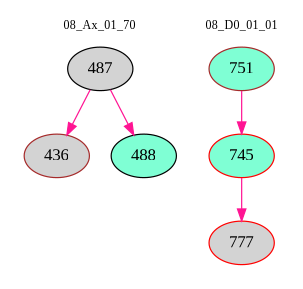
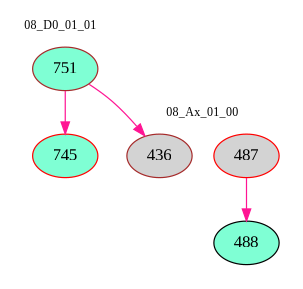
(100, 26) -> (203, 113)
(100, 69) -> (246, 156)
(81, 107) -> (125, 113)
(242, 243) -> none
